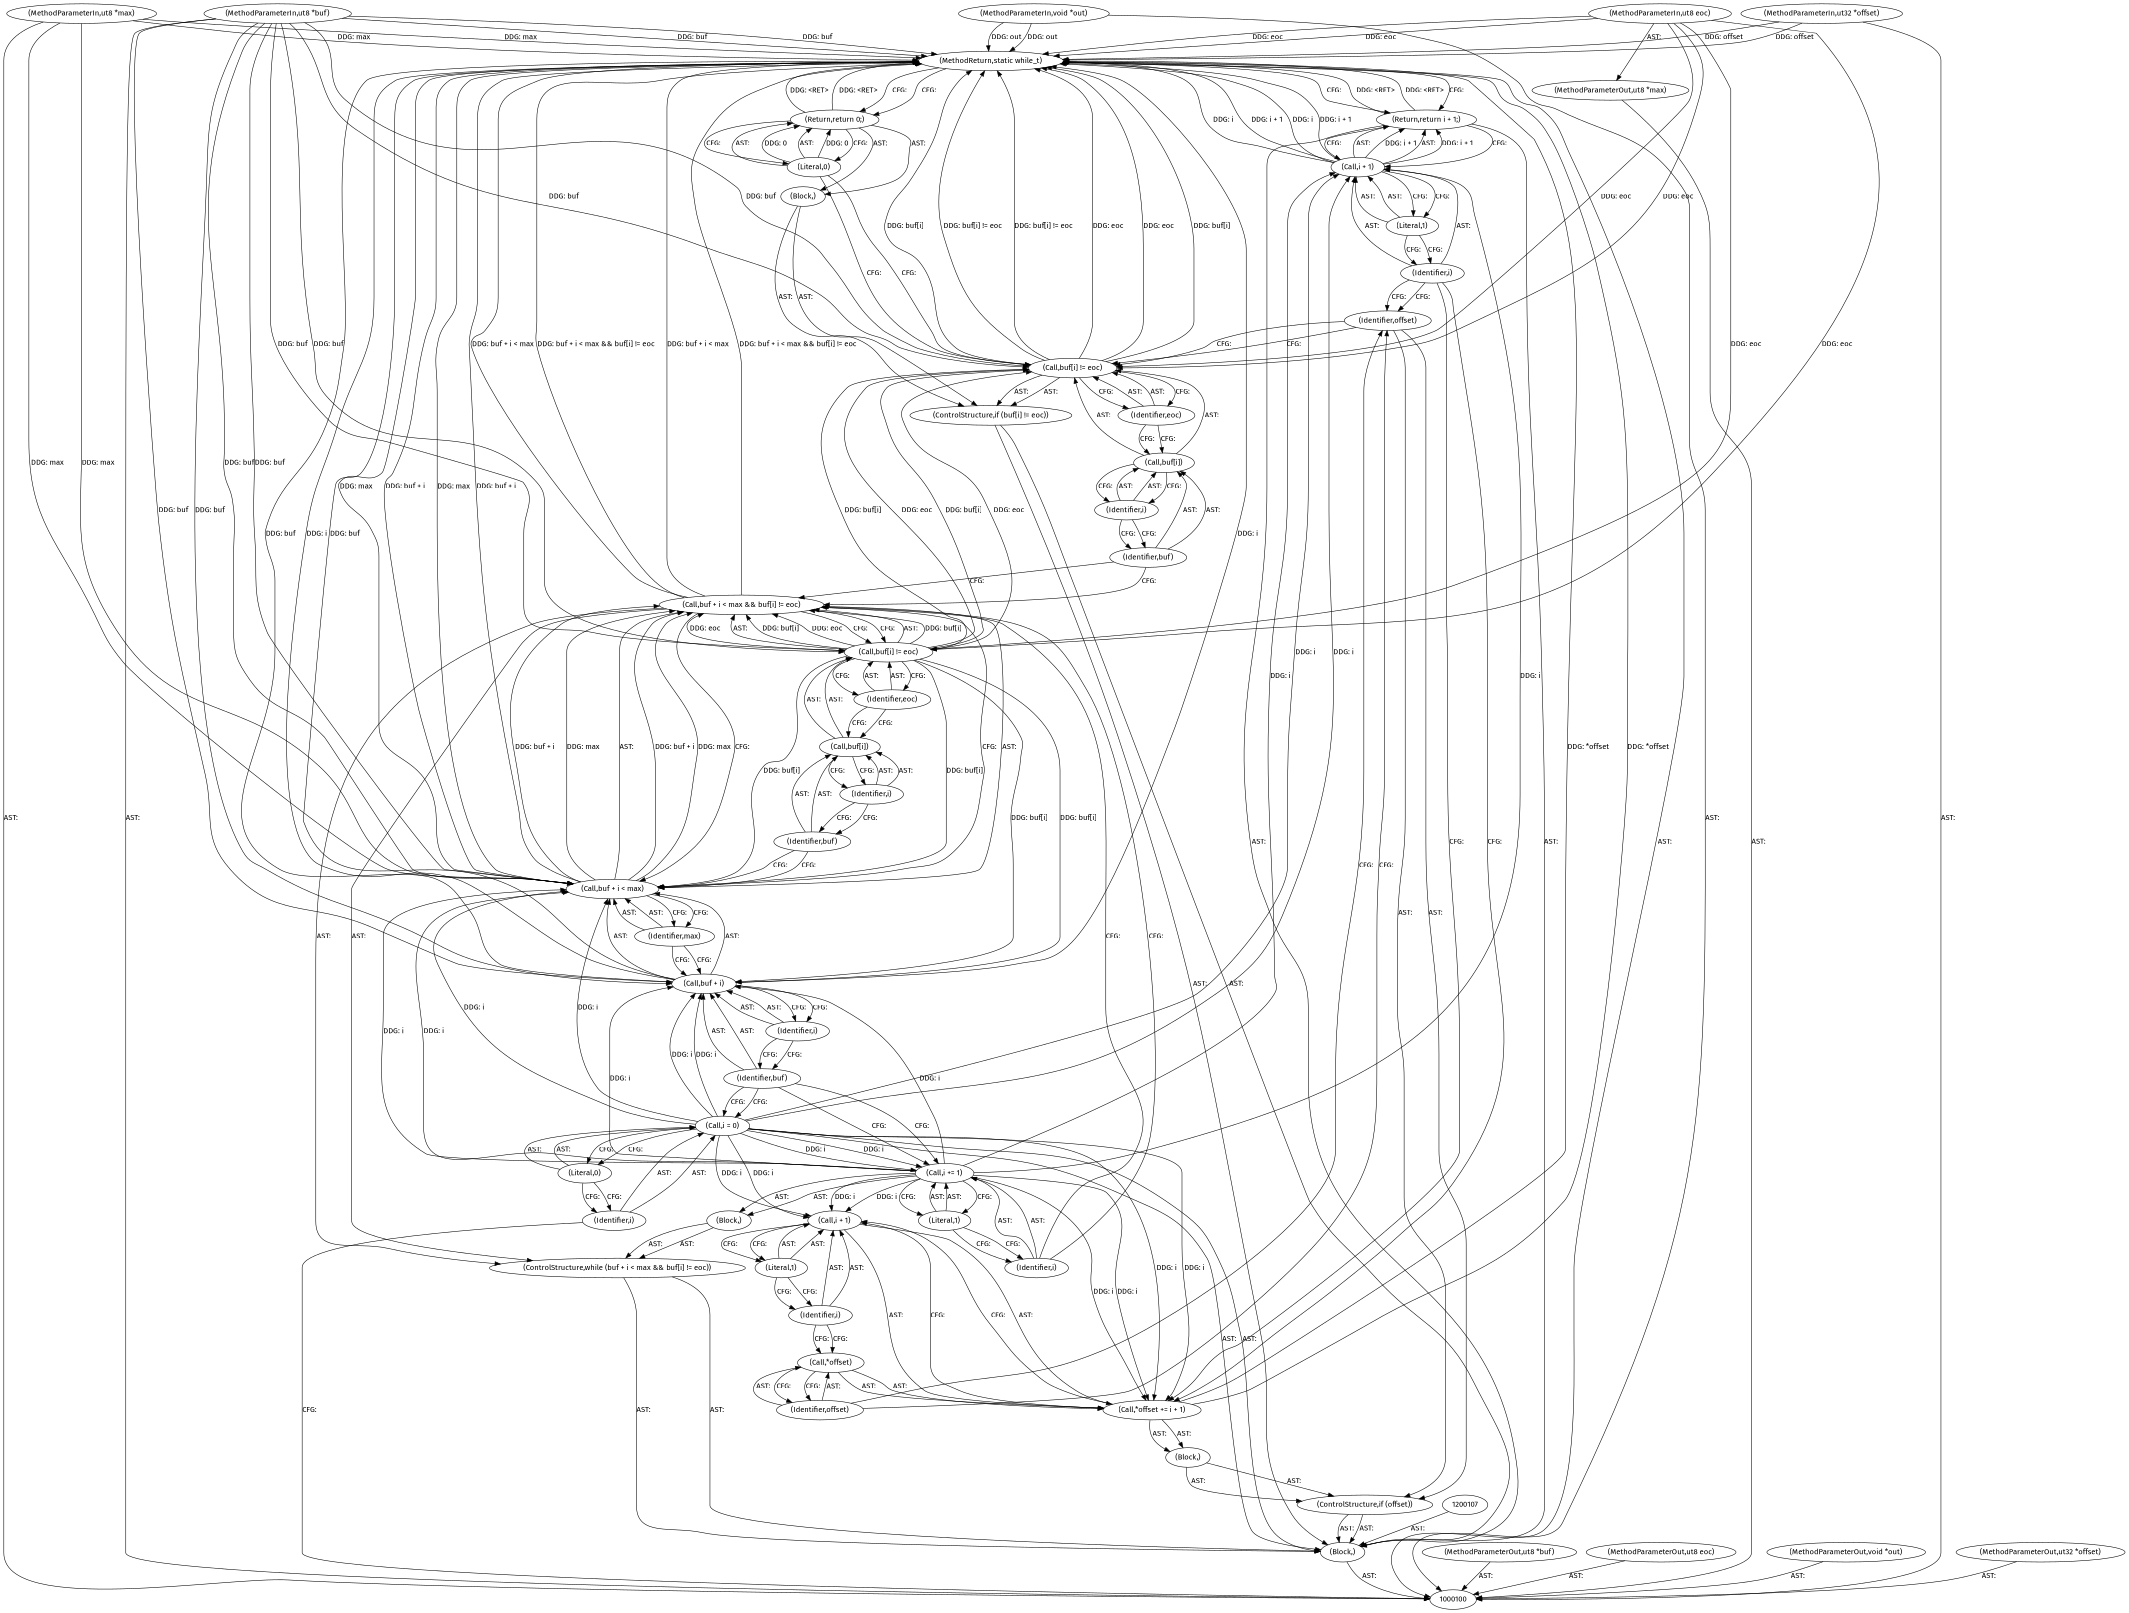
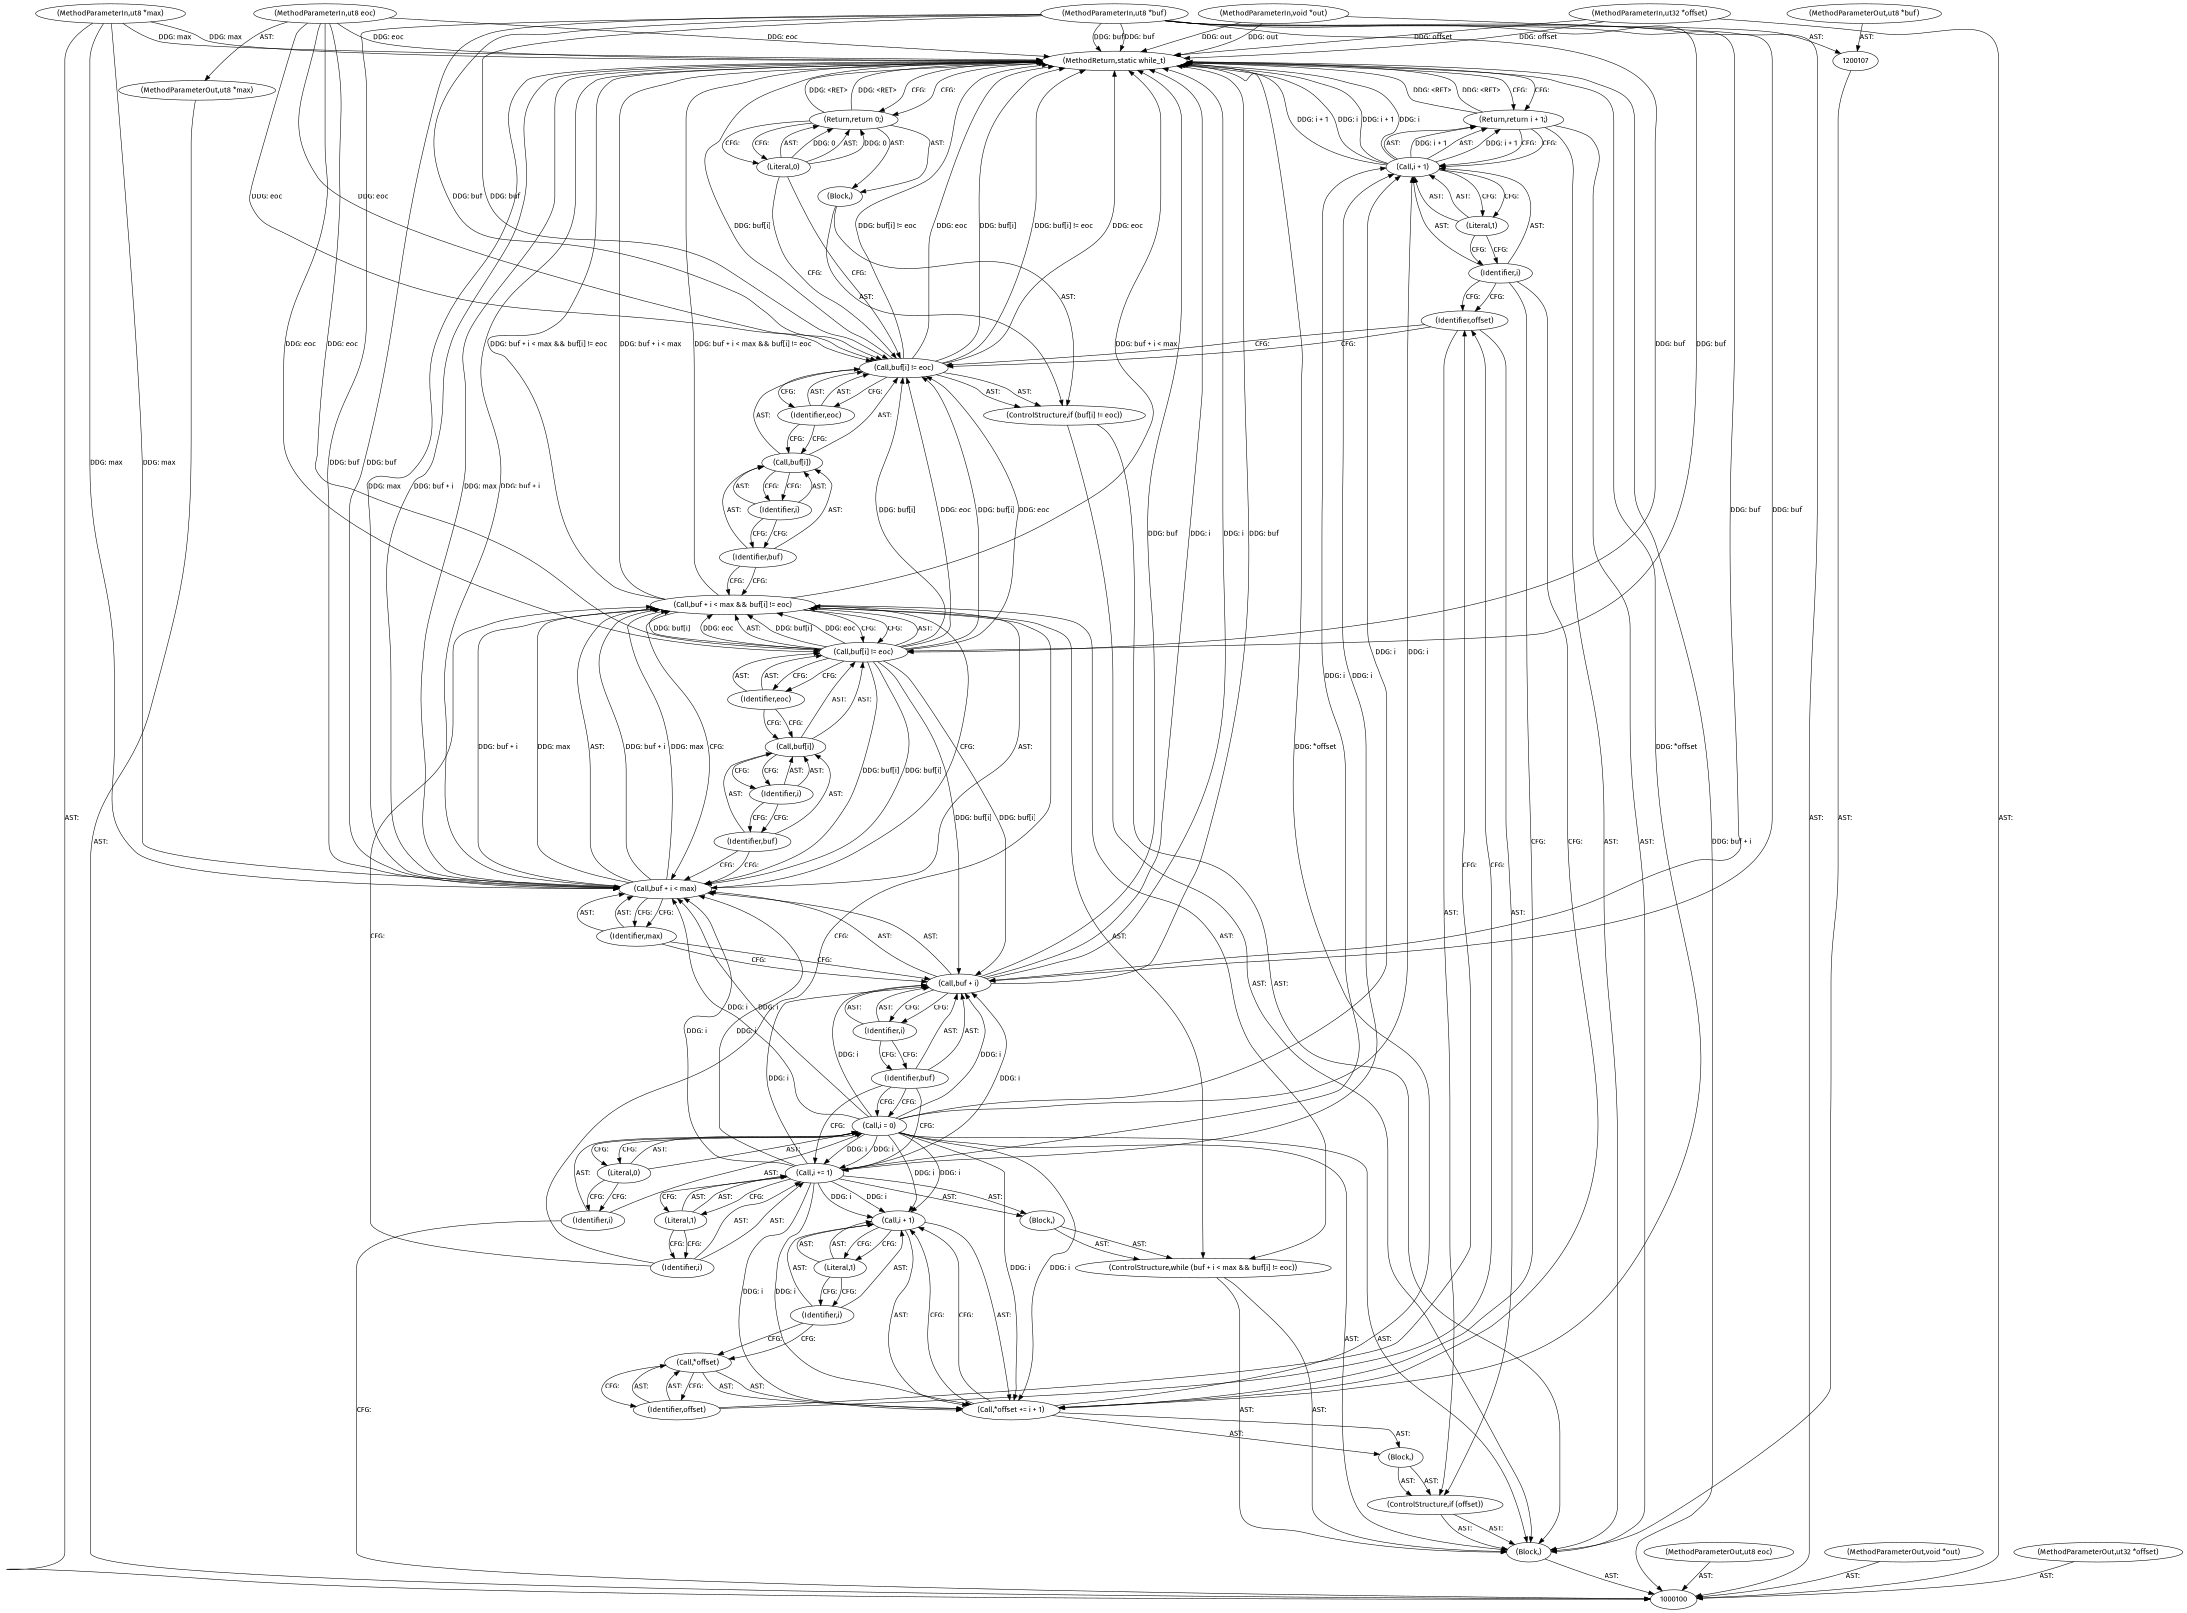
(1666, 842) -> (1732, 842)
(126, 1402) -> (1502, 26)
(1478, 1574) -> (1860, 35)
